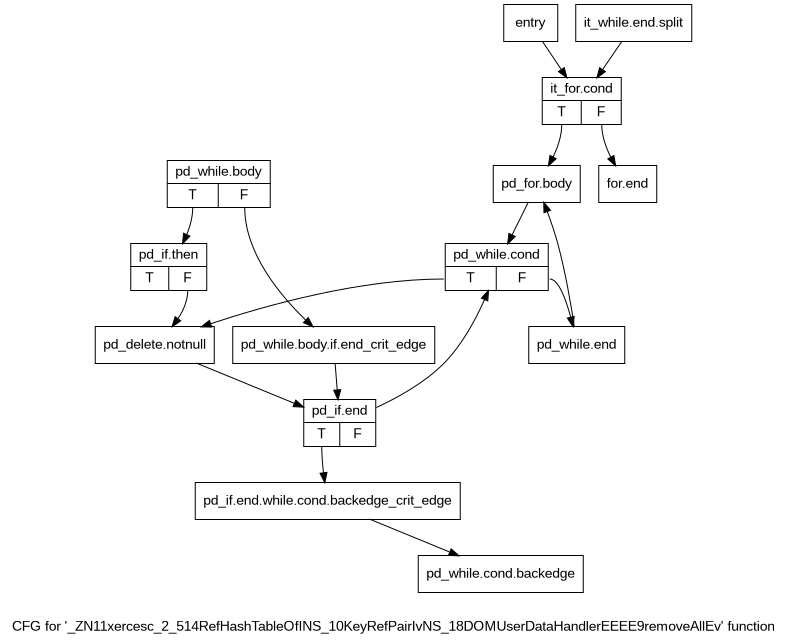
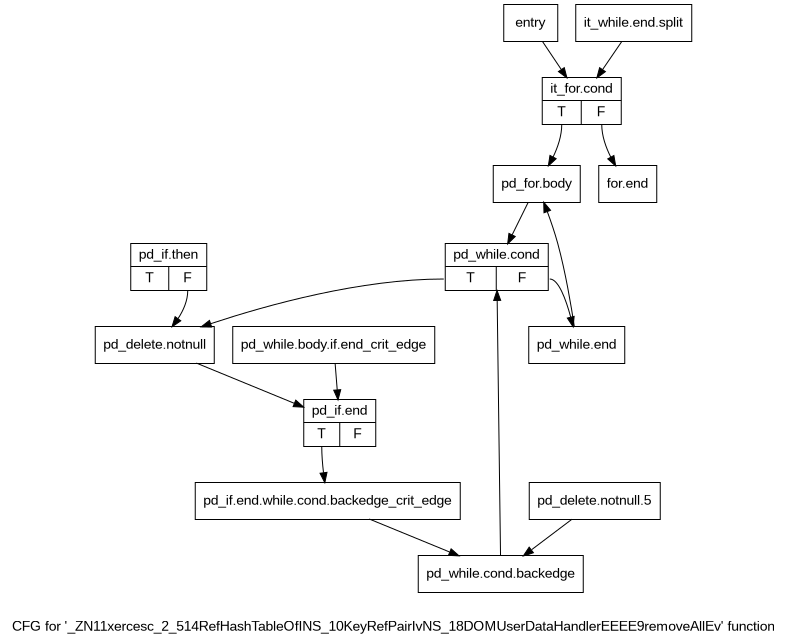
(219, 184) -> none
(442, 365) -> (499, 428)
none -> (595, 501)
